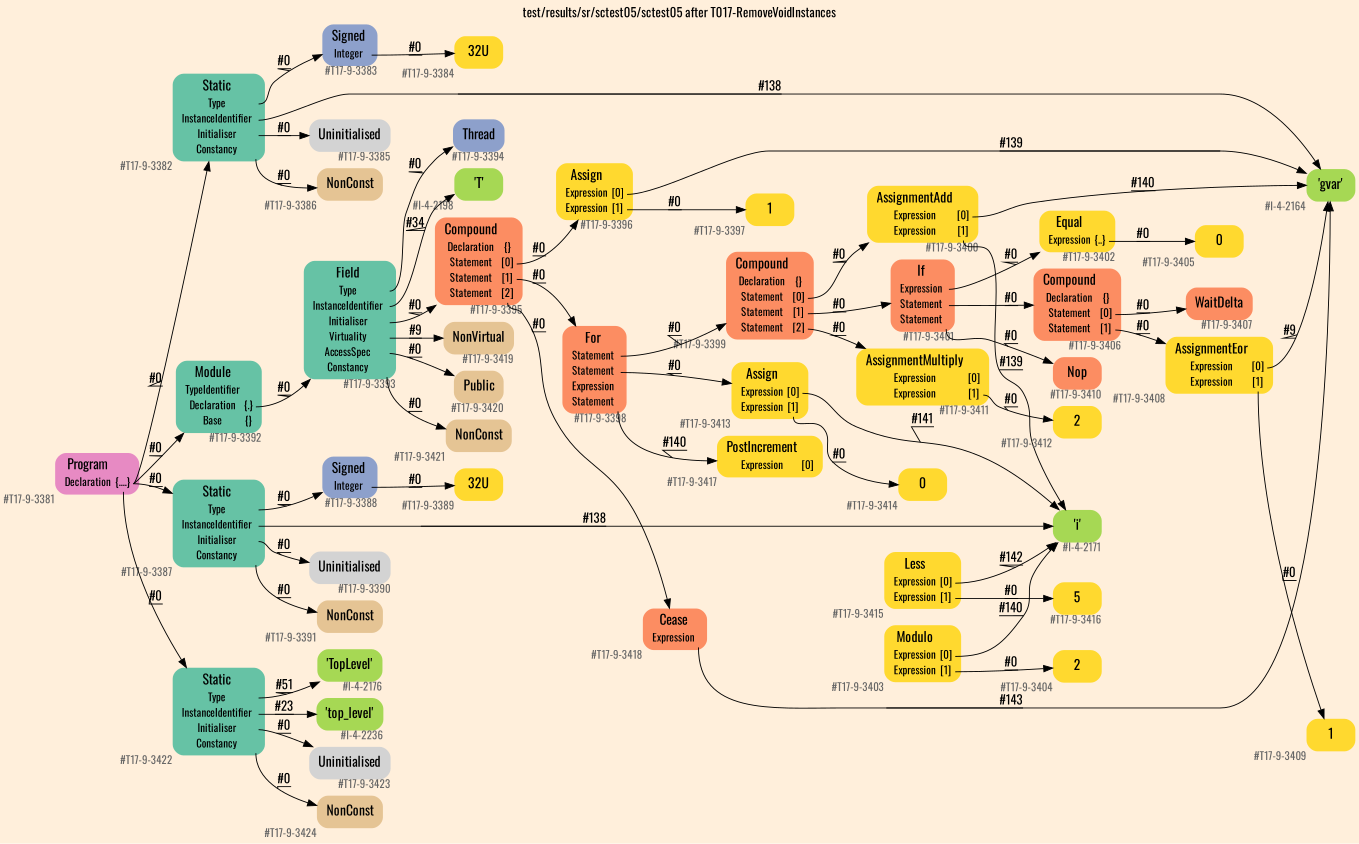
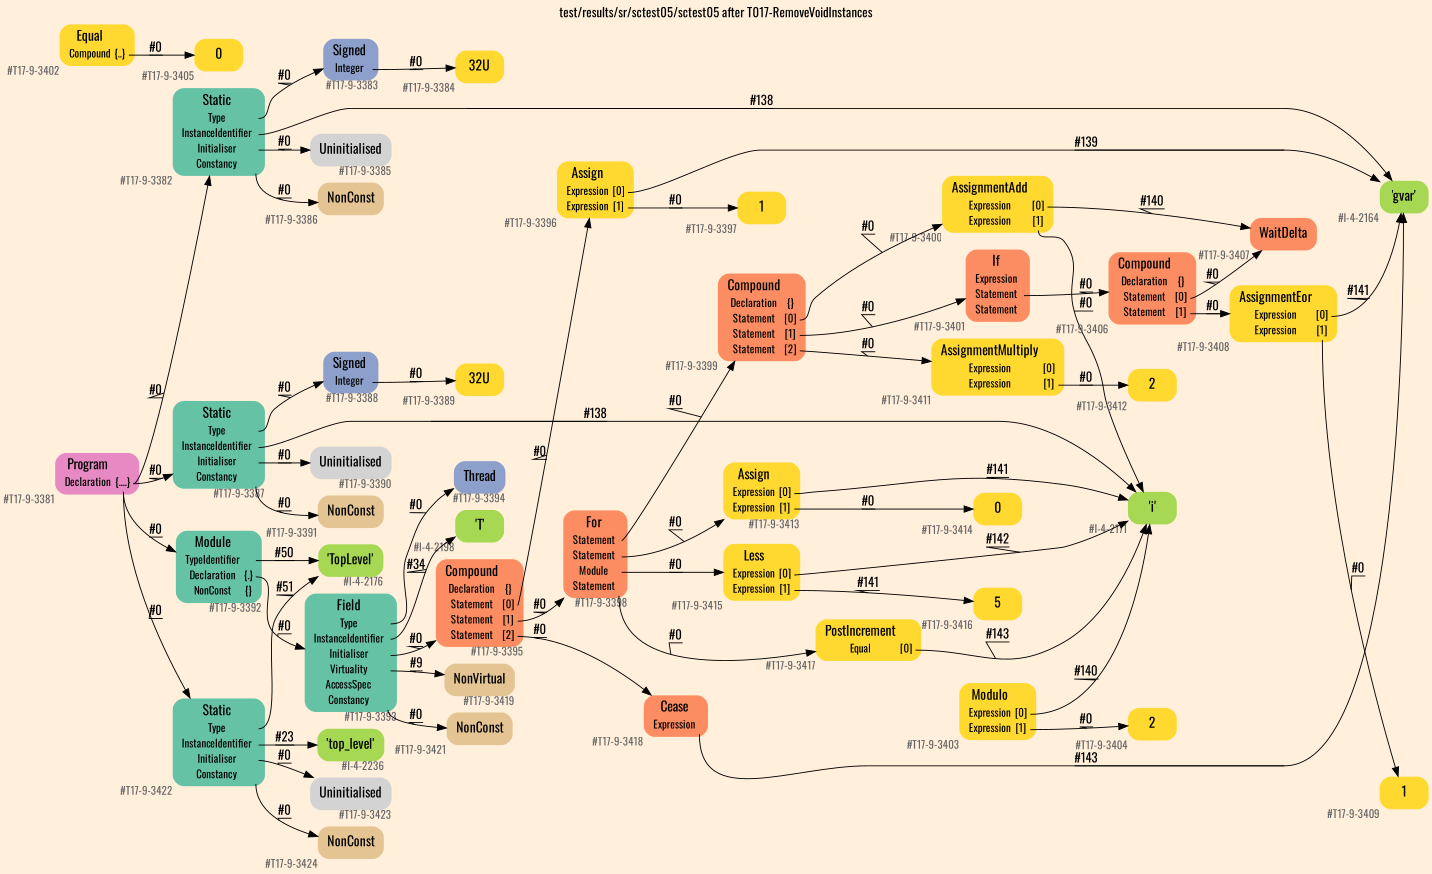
(1134, 192) -> (1145, 213)
(1070, 241) -> (90, 54)
(989, 277) -> none
(1290, 331) -> (1359, 292)
(1011, 363) -> (1086, 304)
(1077, 373) -> none
(479, 387) -> none
(593, 387) -> (594, 571)
(213, 421) -> (213, 591)
(675, 443) -> (676, 636)
(762, 466) -> (861, 649)
none -> (282, 561)
none -> (668, 572)
(1011, 592) -> (868, 584)
none -> (1057, 645)
